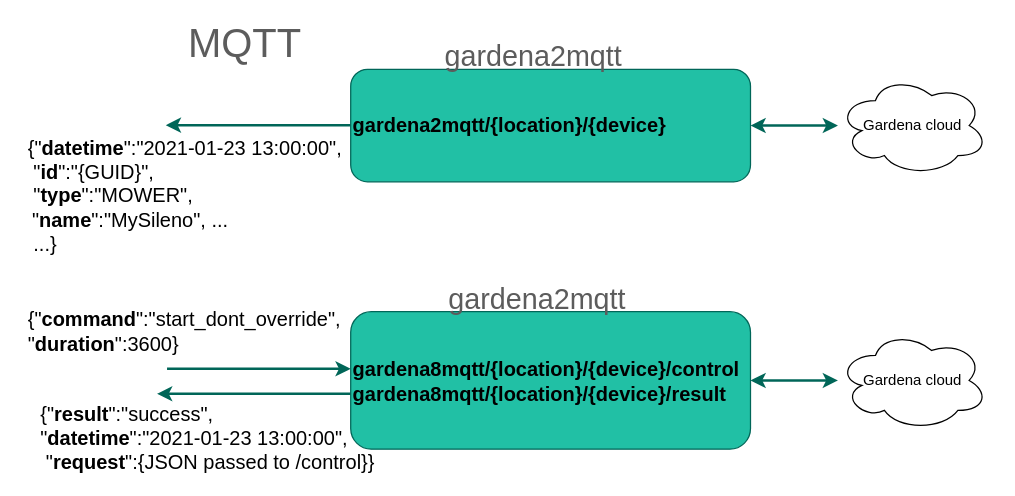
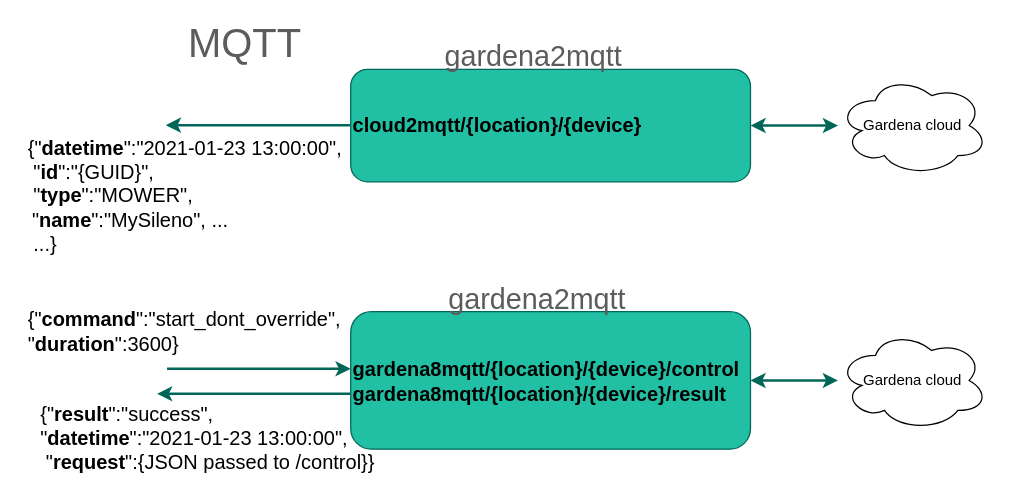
(482, 126) -> (471, 126)
